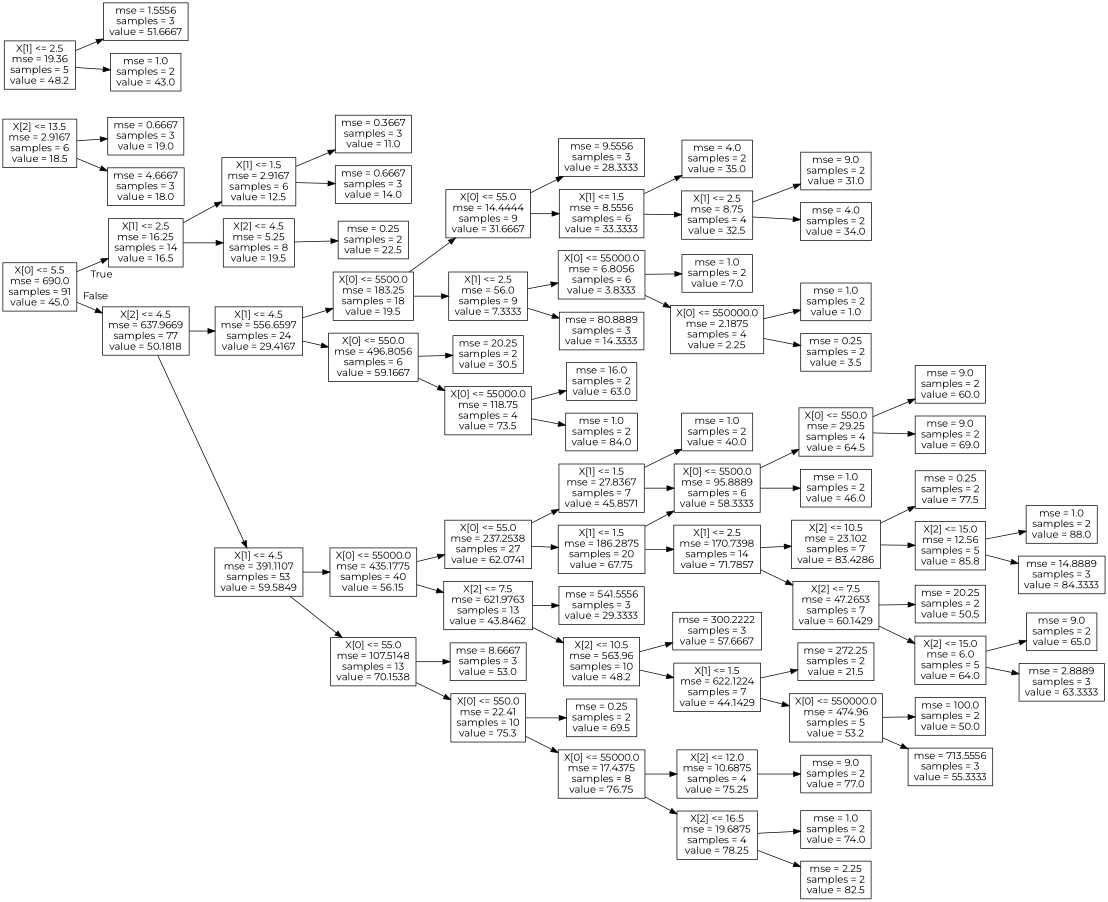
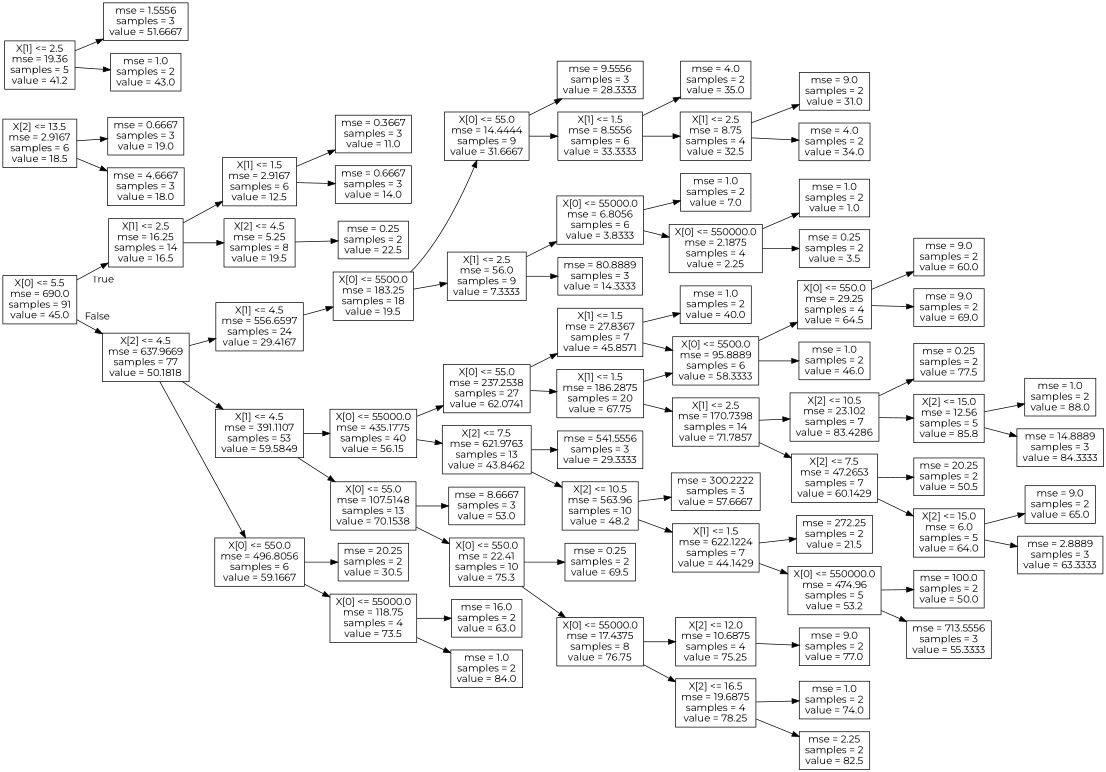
(40, 65) -> (40, 65)
(312, 343) -> (201, 457)
